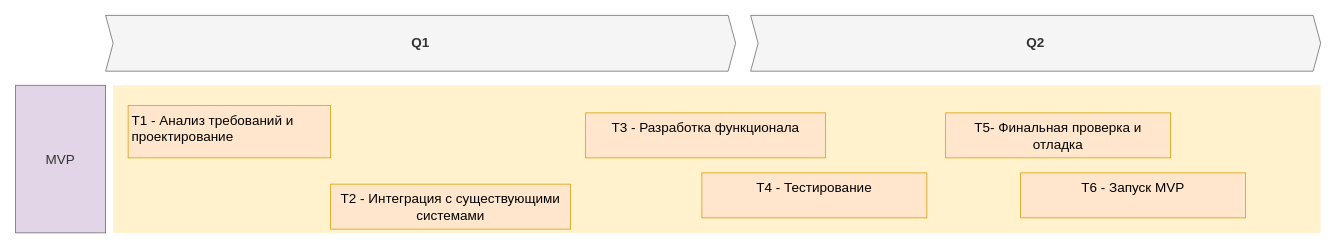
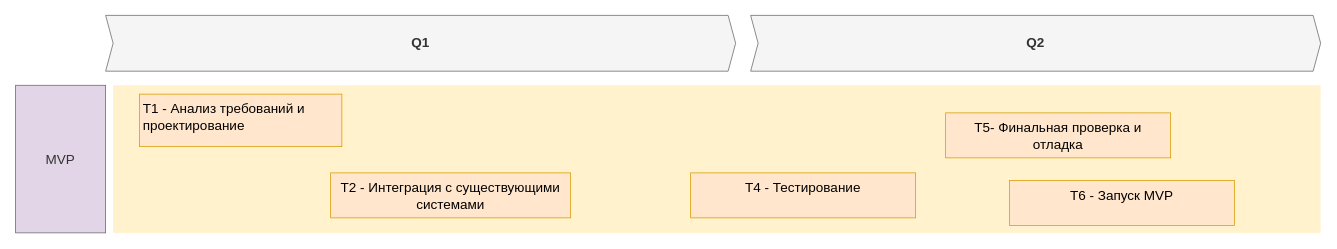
(229, 132) -> (240, 120)
(705, 135) -> none
(814, 195) -> (803, 195)
(1133, 195) -> (1122, 203)
(450, 207) -> (450, 195)
